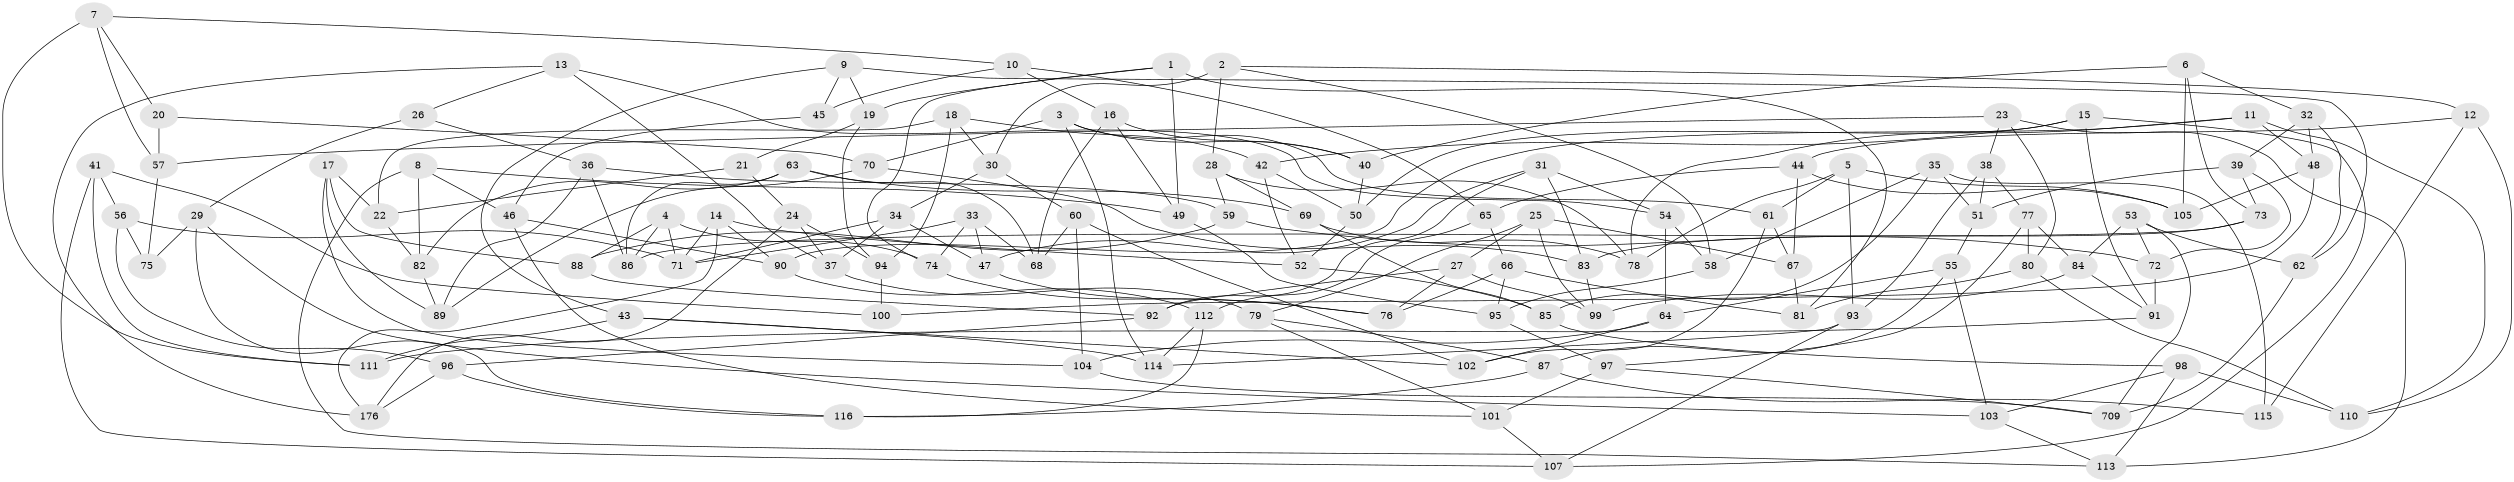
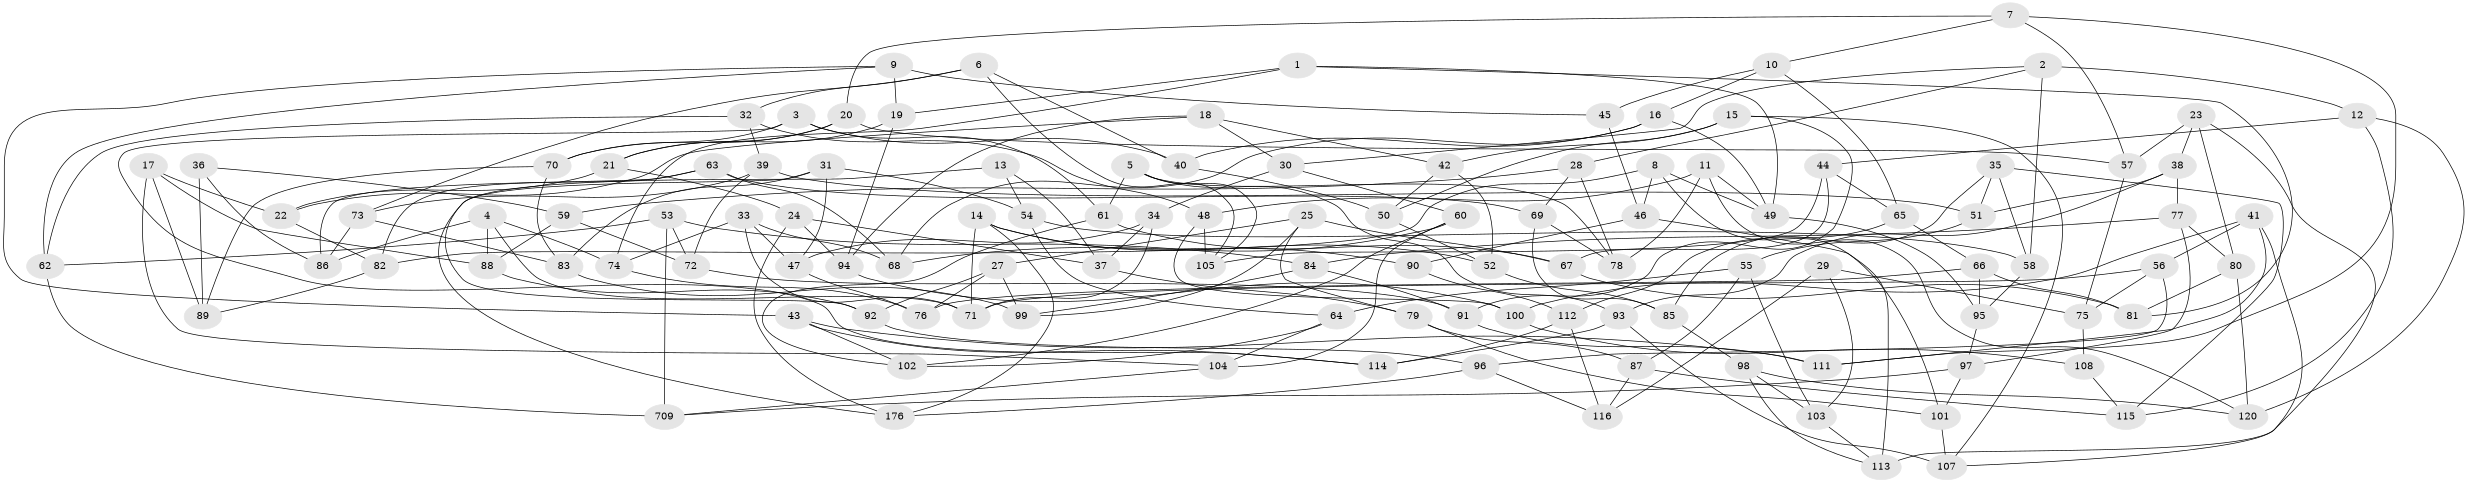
(418, 116) -> none
none -> (728, 142)
(1501, 157) -> (1735, 189)
none -> (2084, 367)
(2349, 417) -> (2248, 417)
